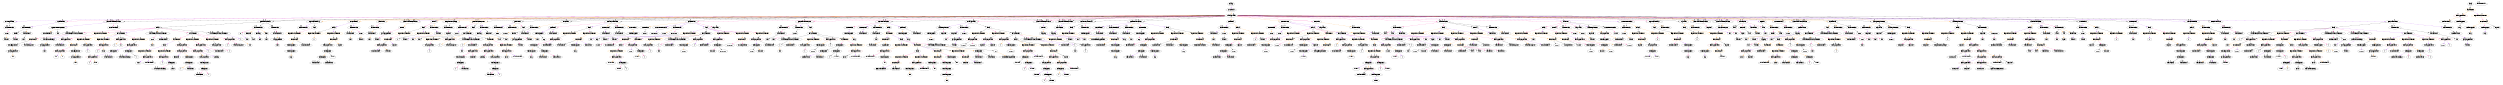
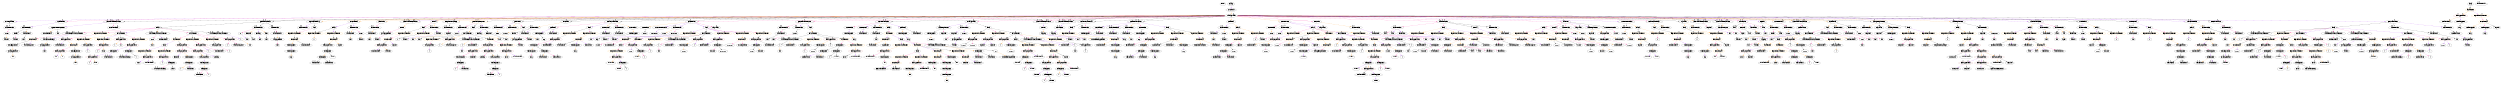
none -> (1223, 4)
(1654, 22) -> (1654, 22)
none -> (1715, 57)
